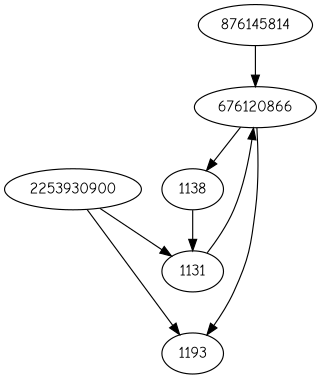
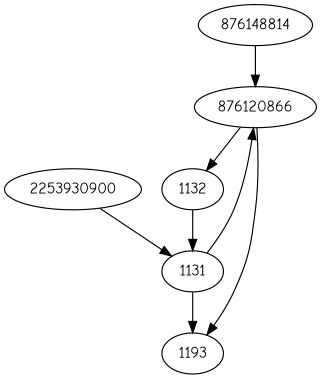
(255, 25) -> (255, 25)
(255, 107) -> (255, 107)
(193, 189) -> (193, 189)
(130, 267) -> (193, 307)
